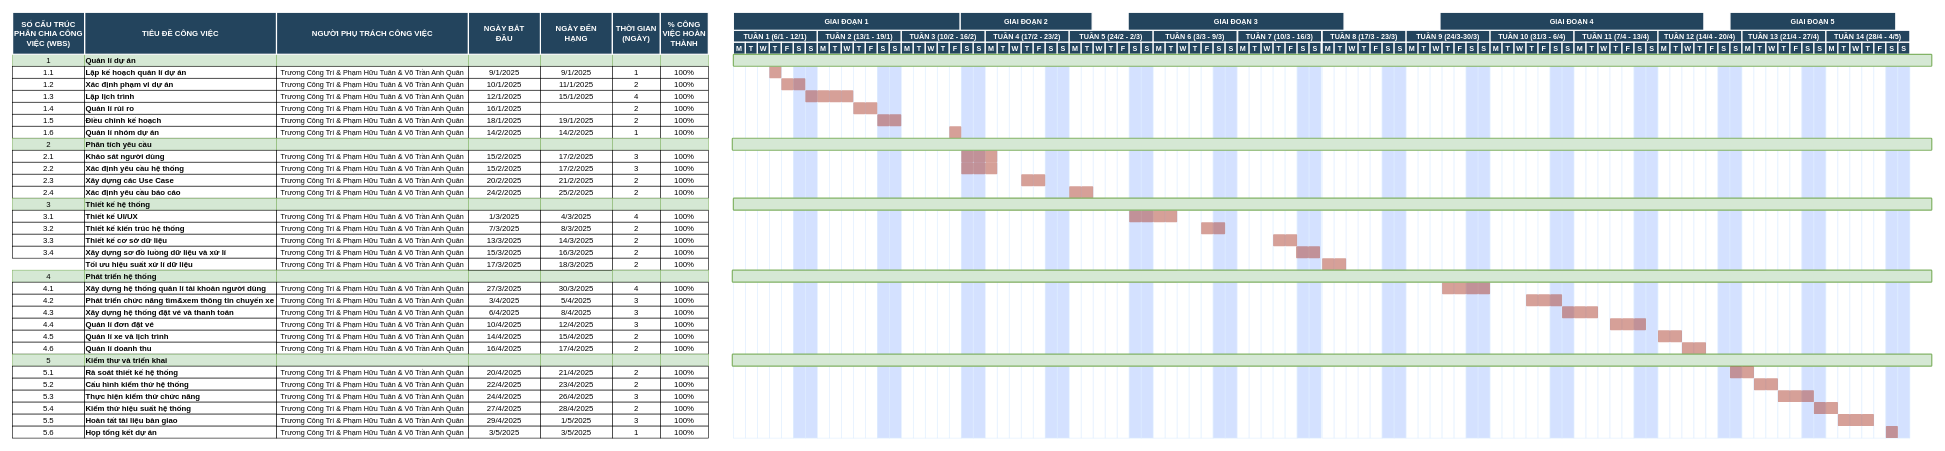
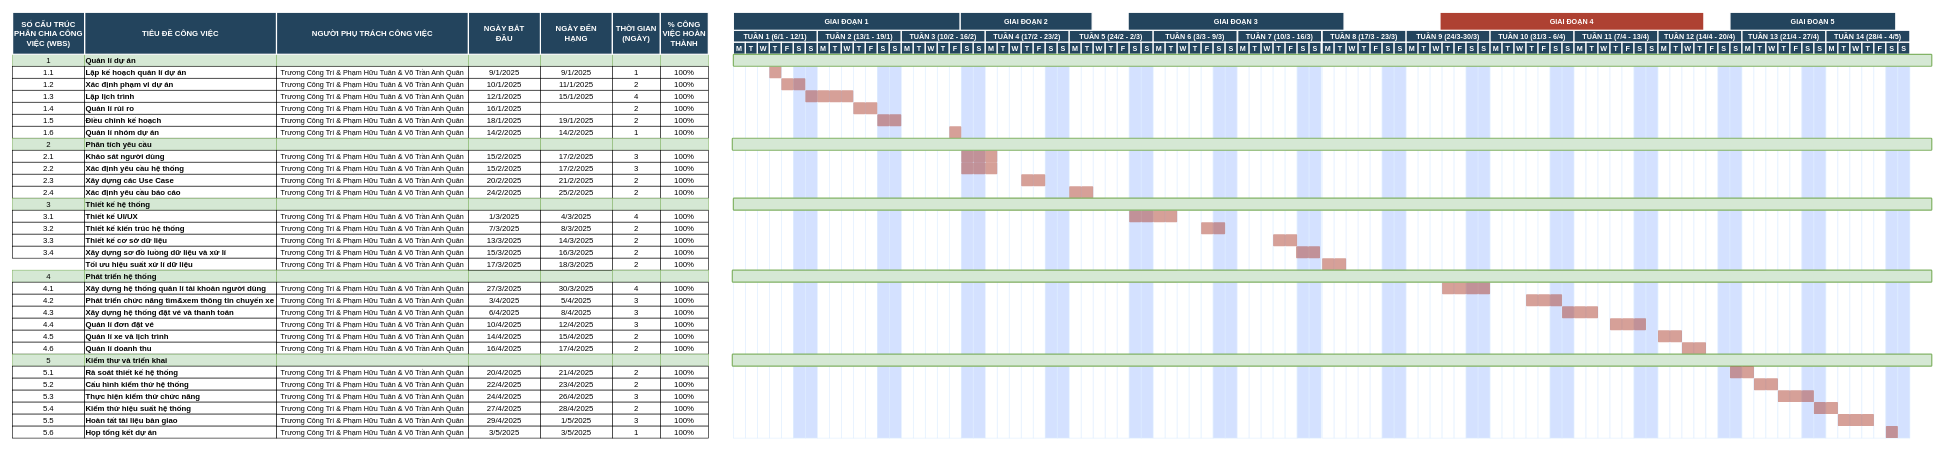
(1572, 21) -> (1572, 21)
